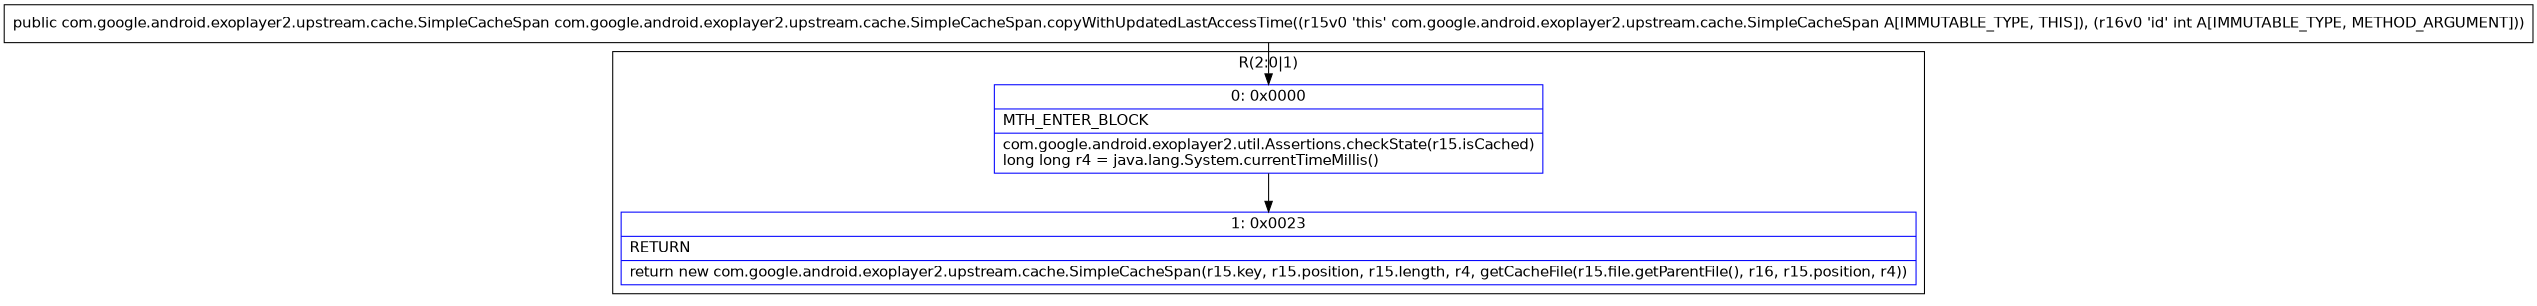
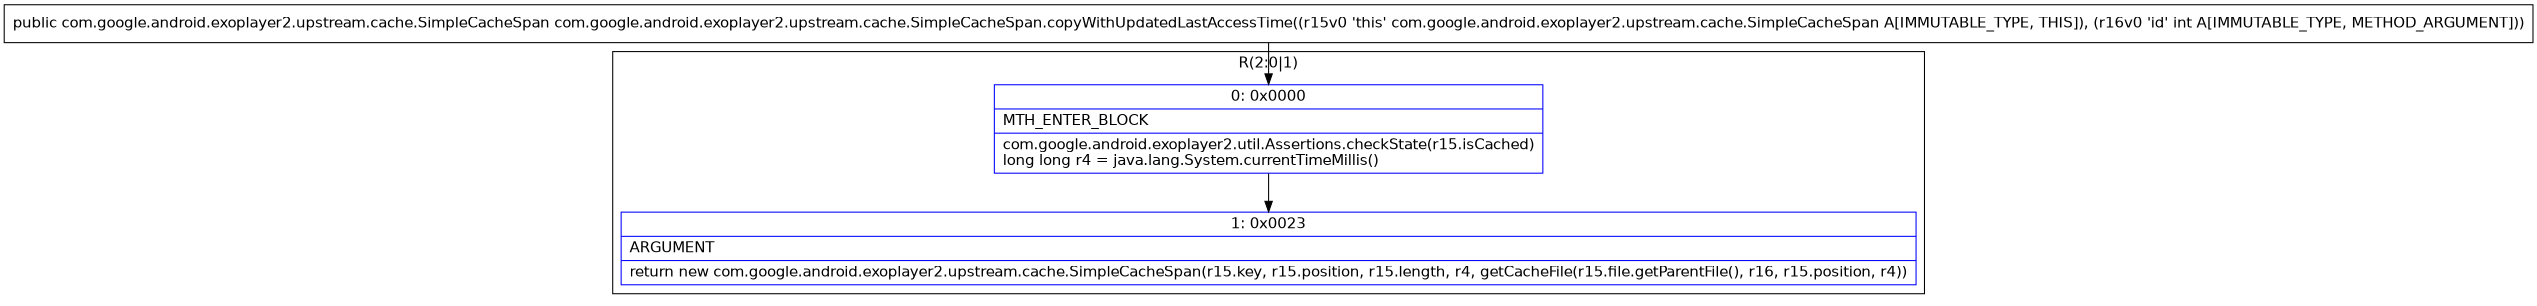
(660, 248) -> (672, 248)
